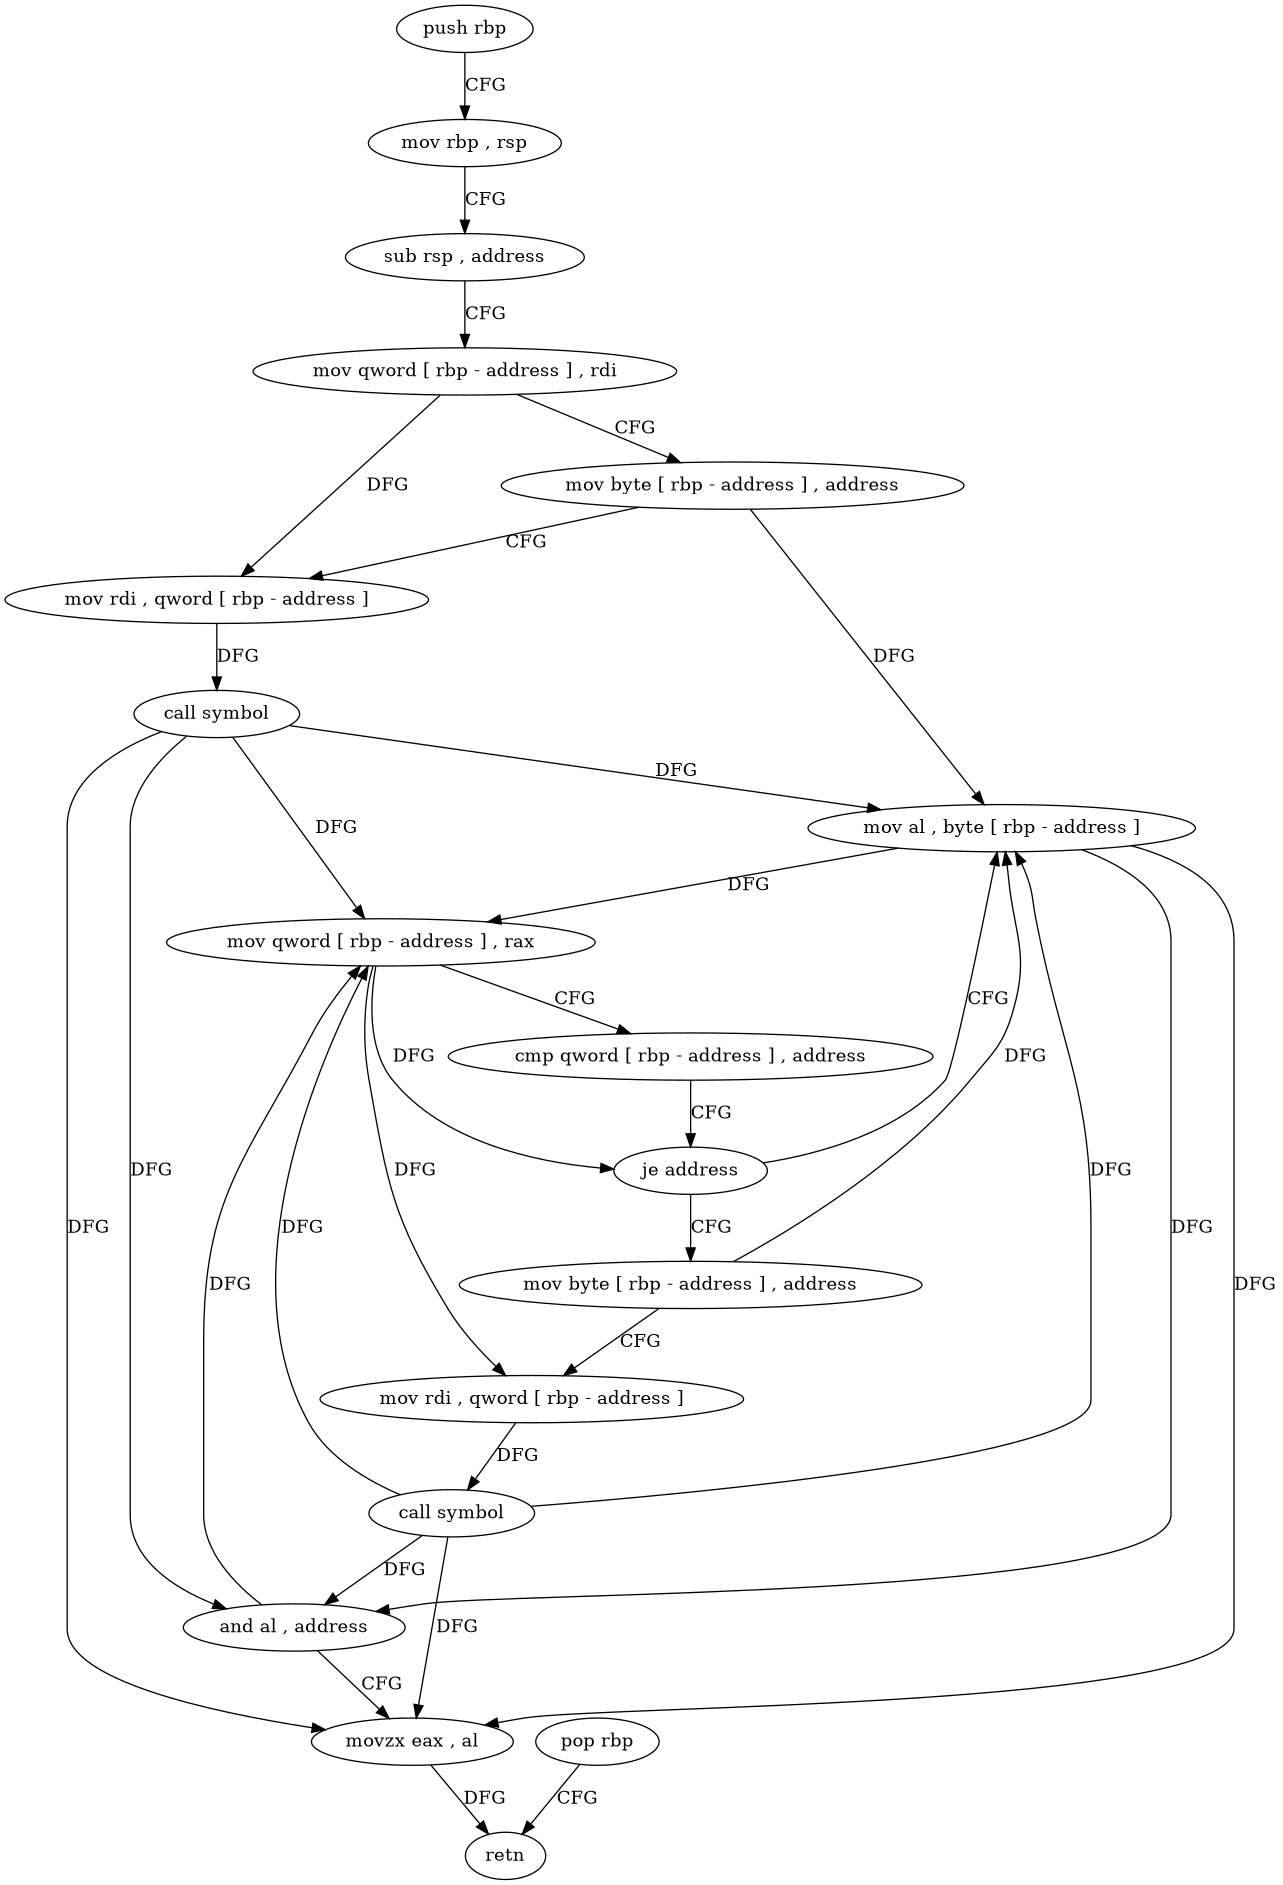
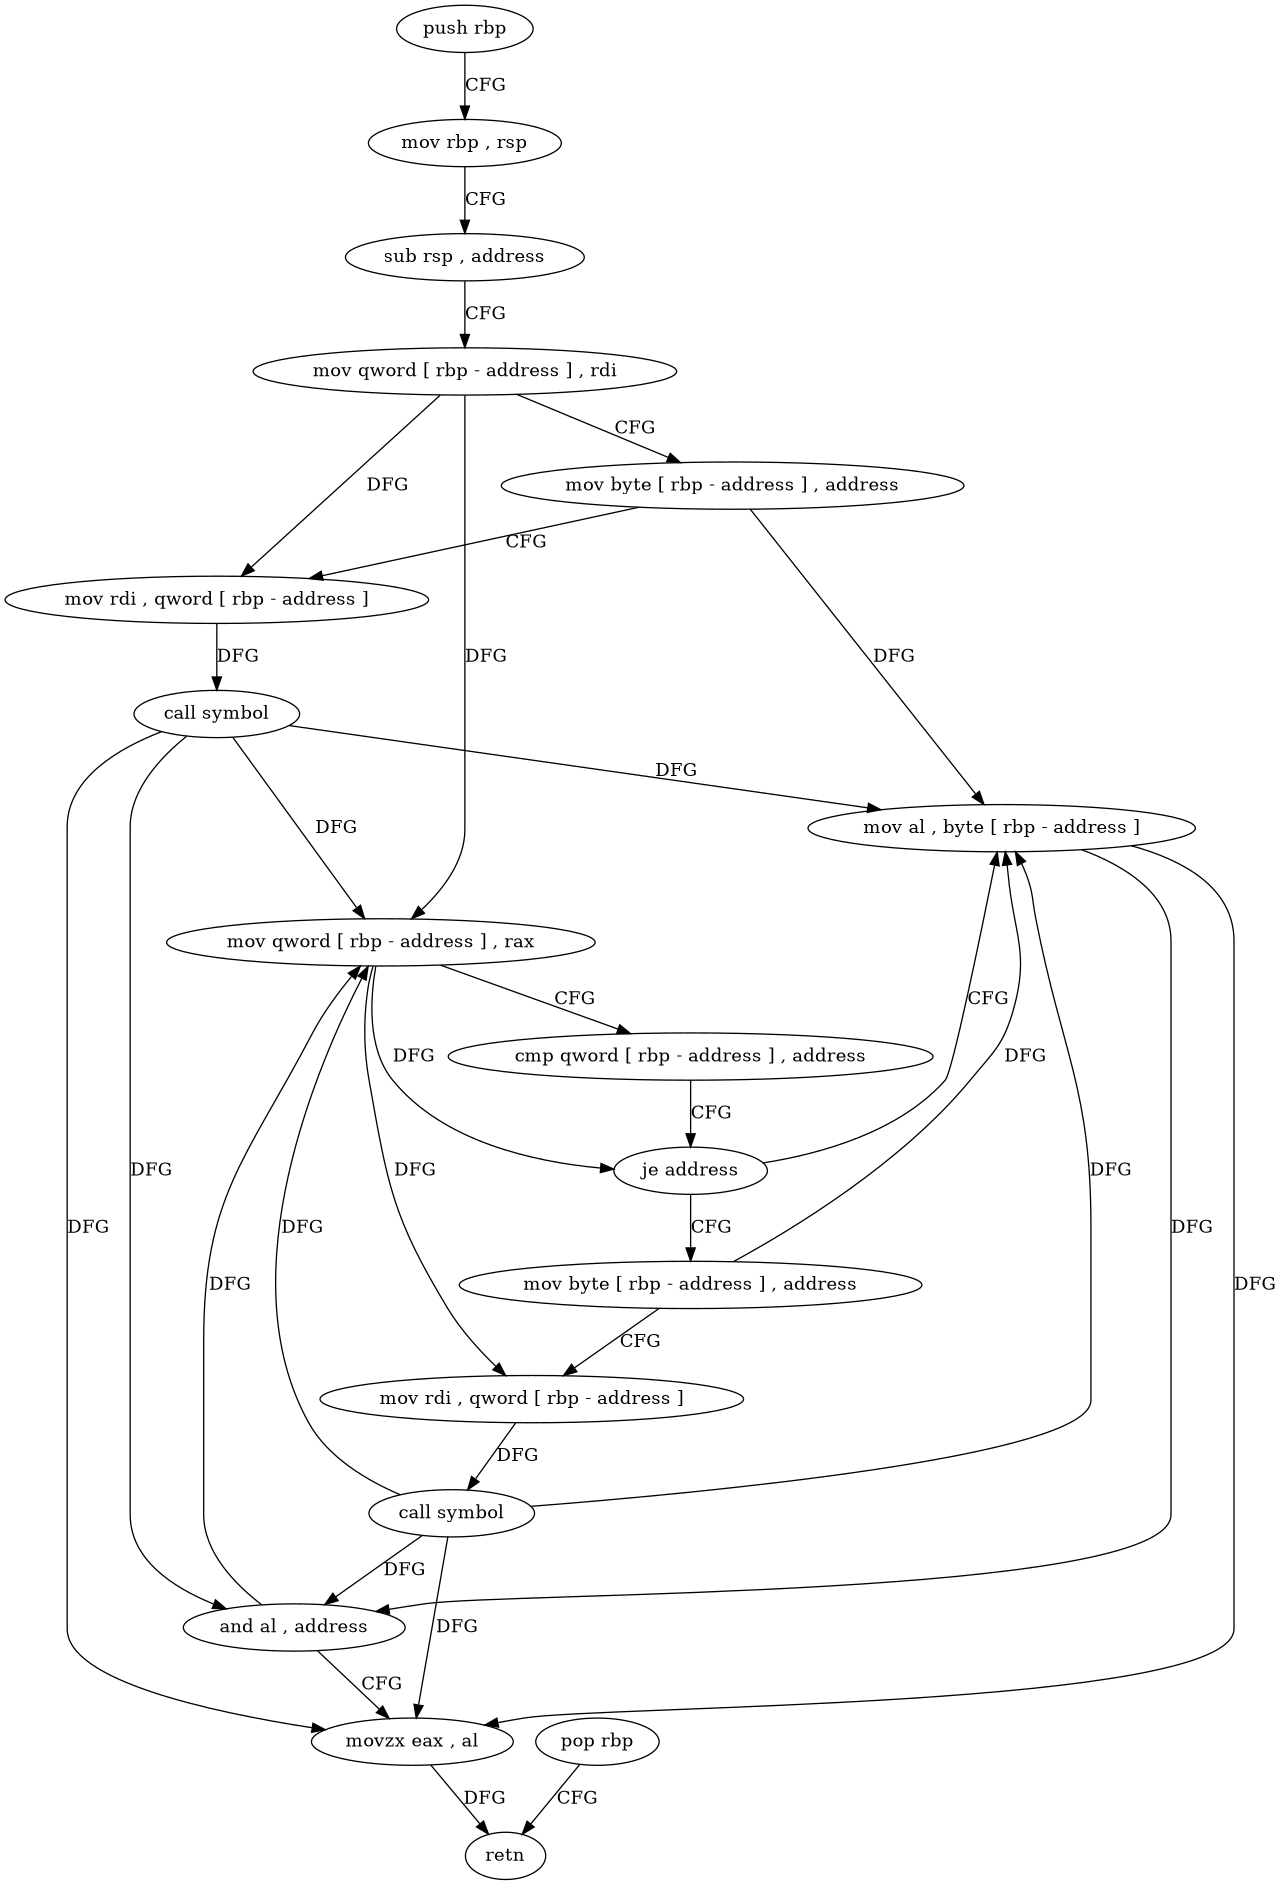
(699, 884) -> (465, 659)
